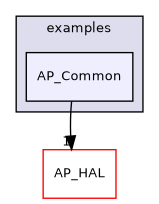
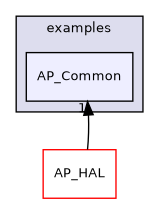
(71, 121) -> (89, 132)
